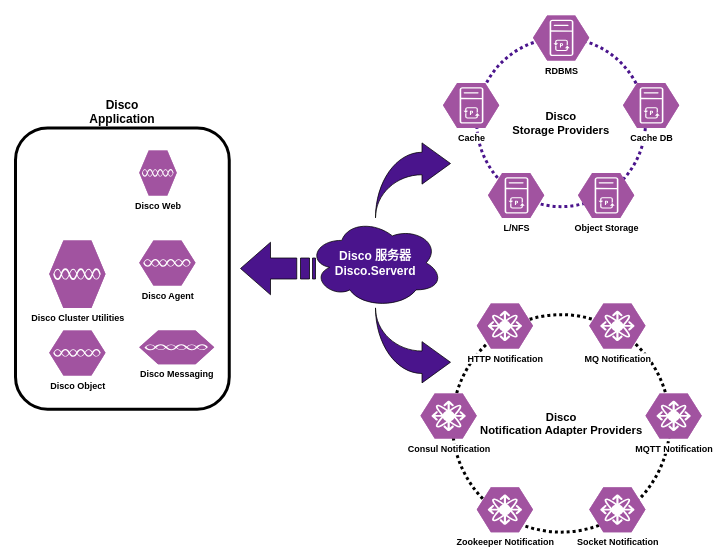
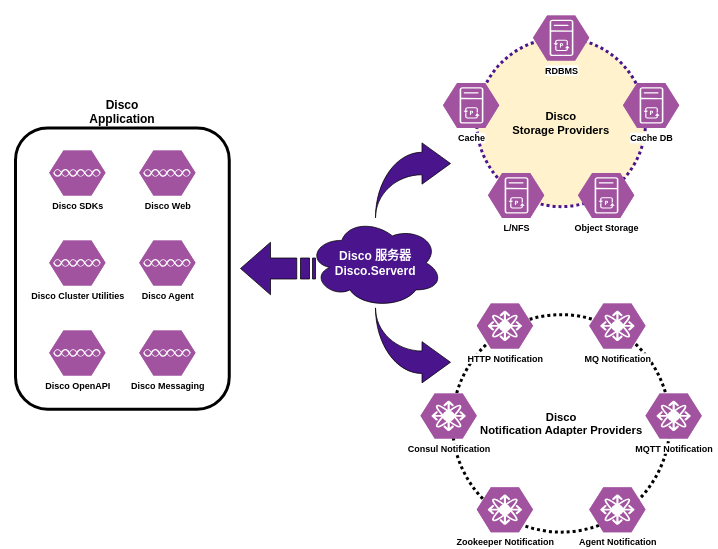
(561, 122) -> (561, 122)
none -> (77, 173)
(158, 173) -> (167, 173)
(77, 274) -> (77, 263)
(177, 347) -> (167, 353)
(78, 386) -> (78, 386)
(618, 543) -> (618, 543)
